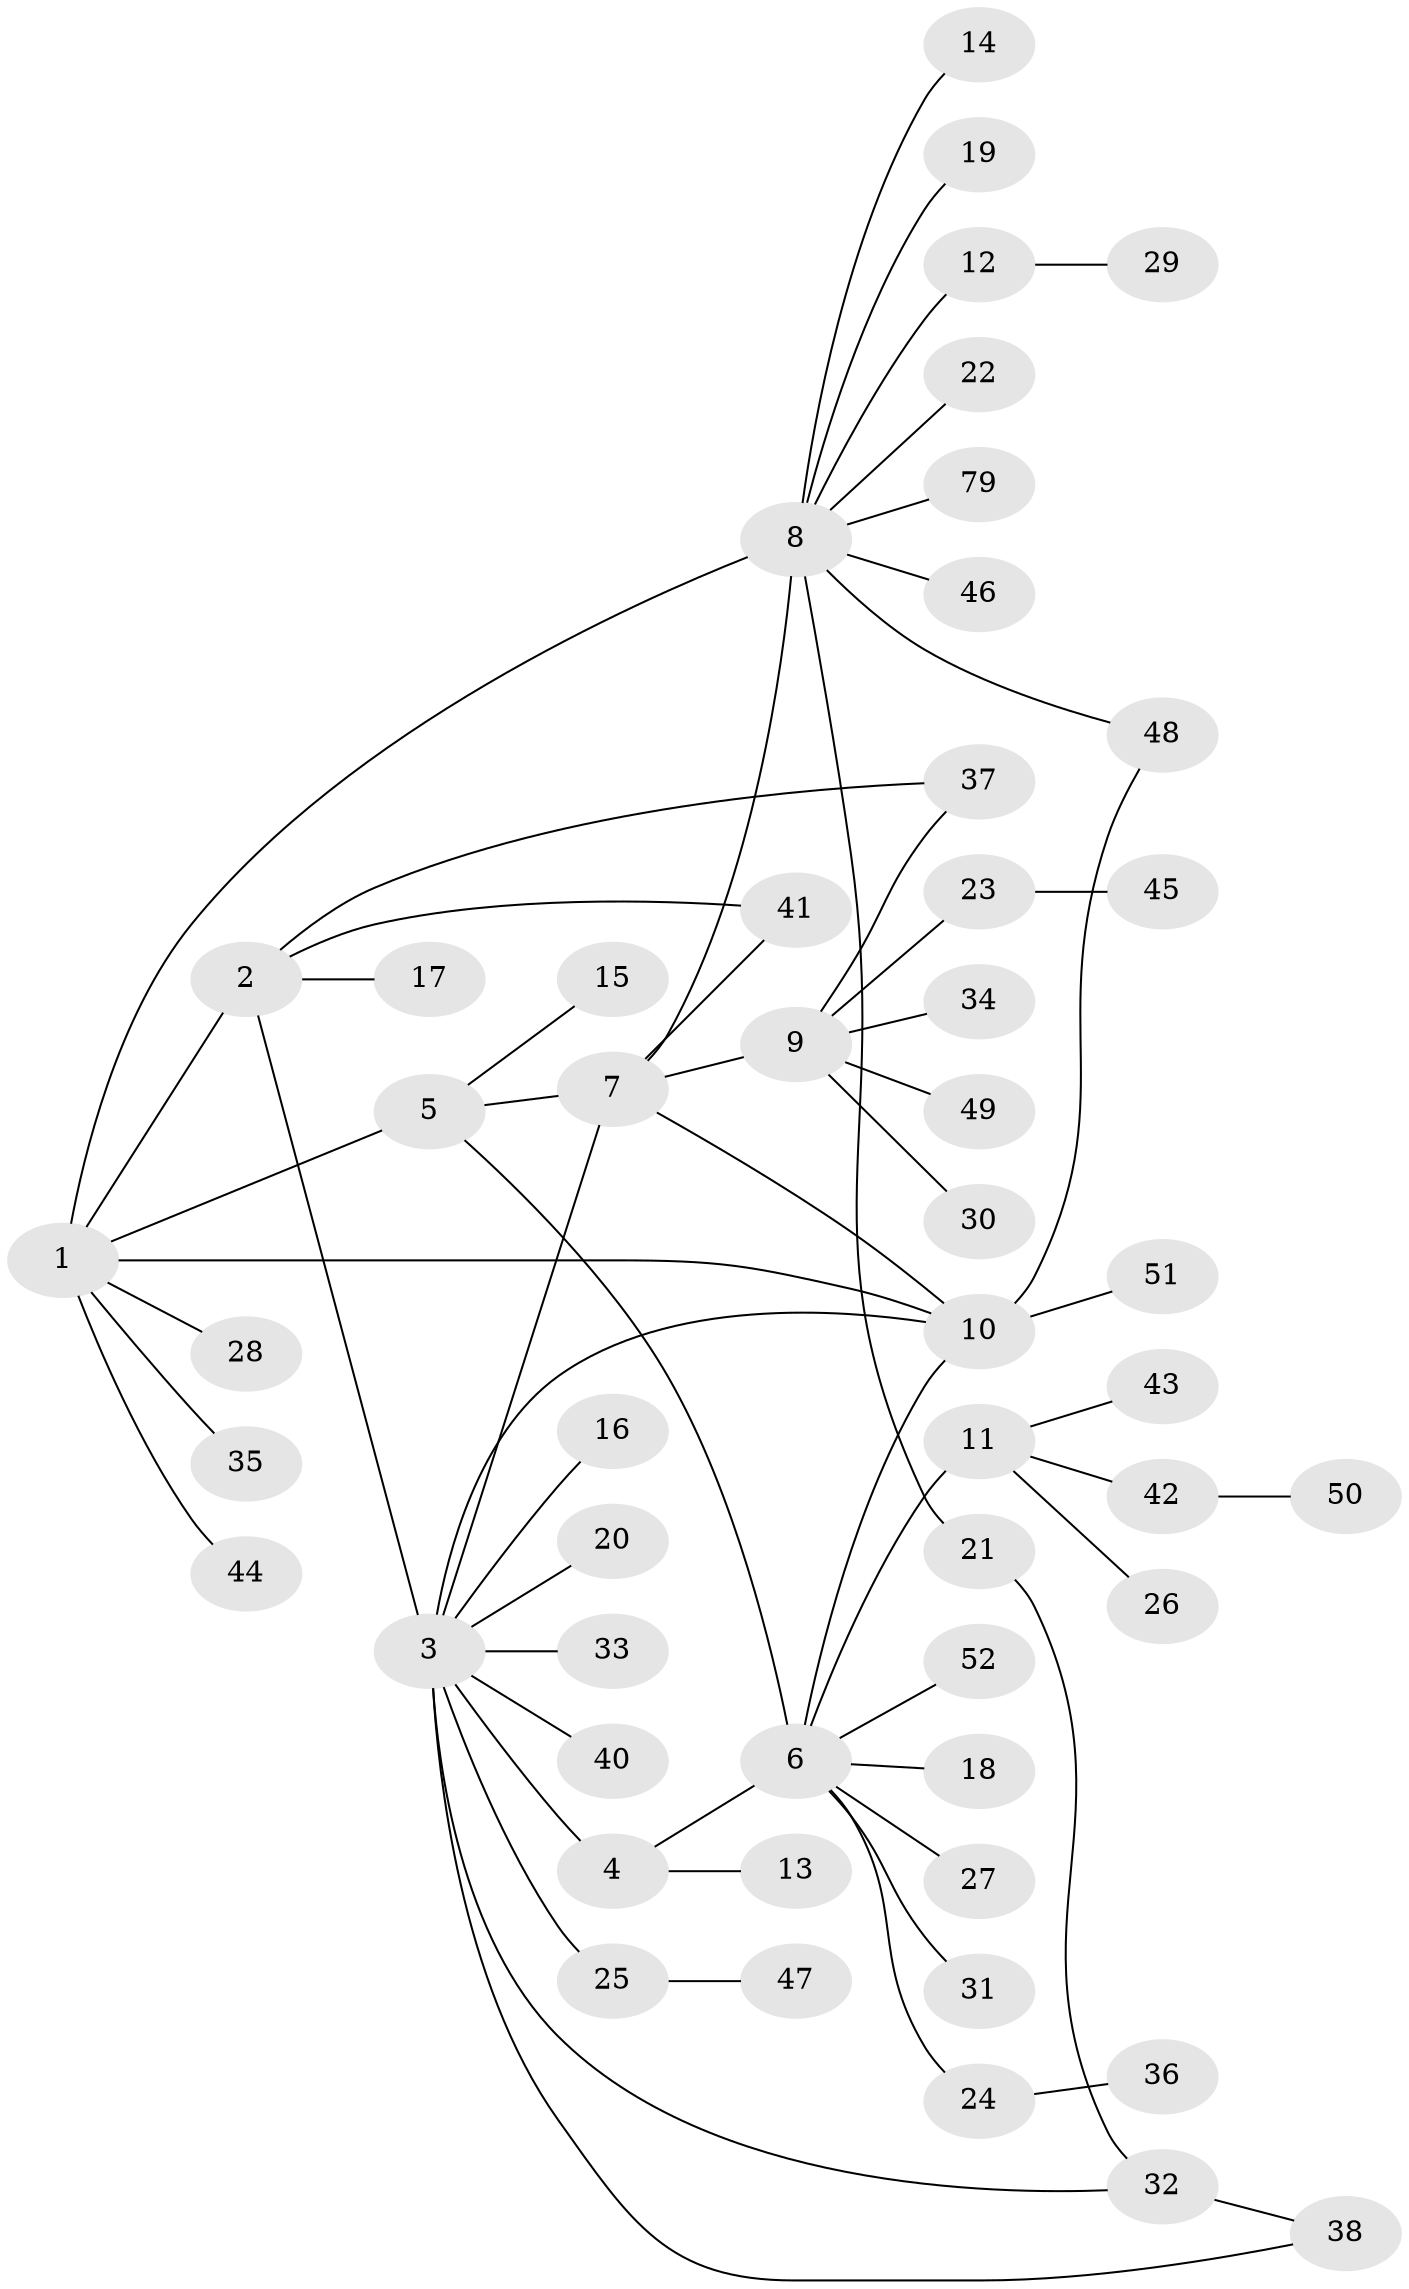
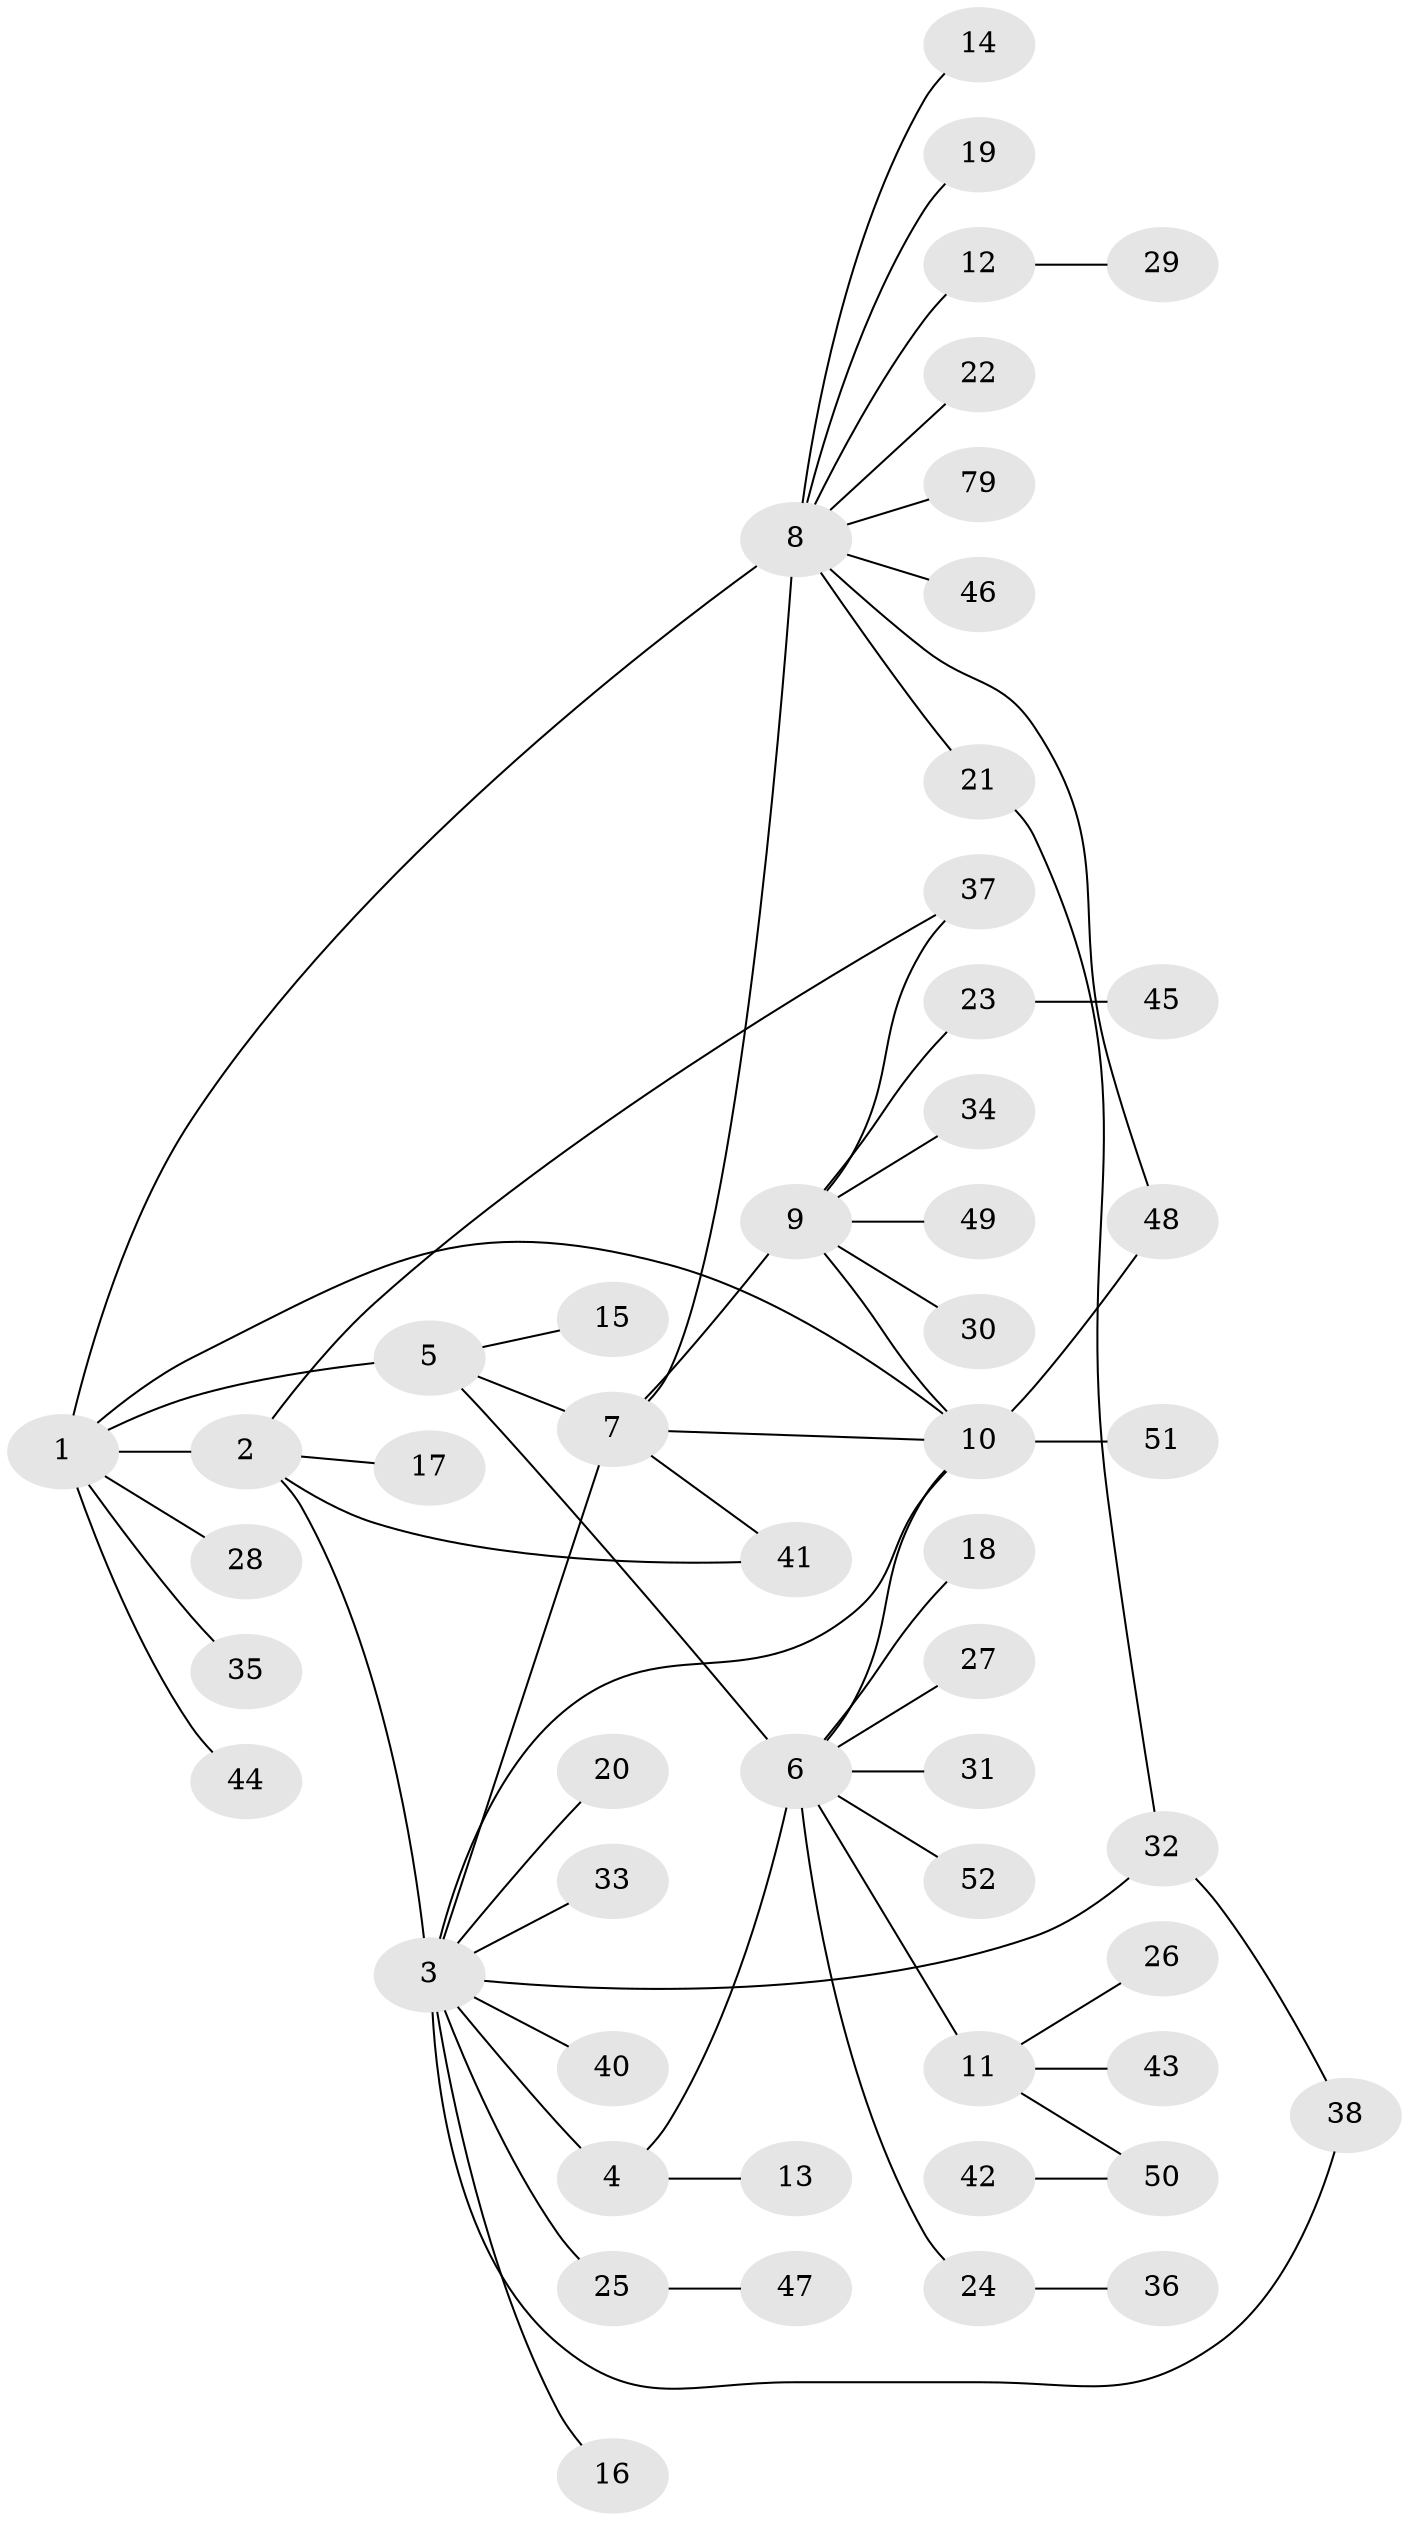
none -> (884, 1333)
(1071, 1469) -> (1071, 2124)
